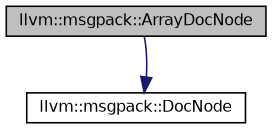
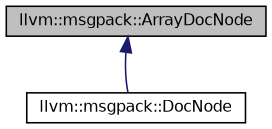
(147, 57) -> (126, 73)
